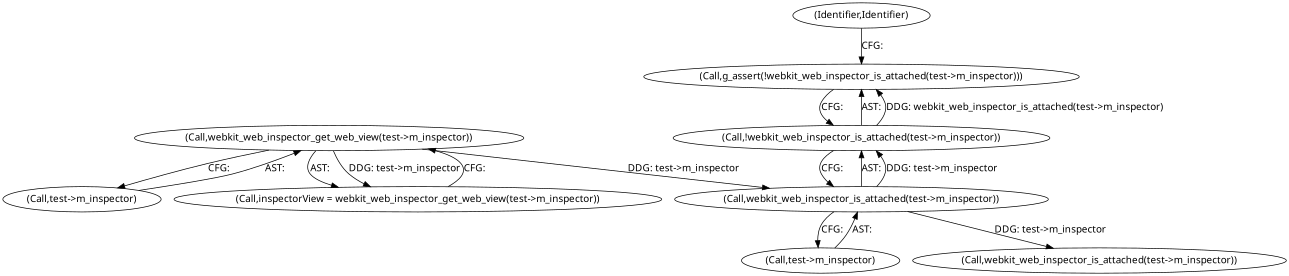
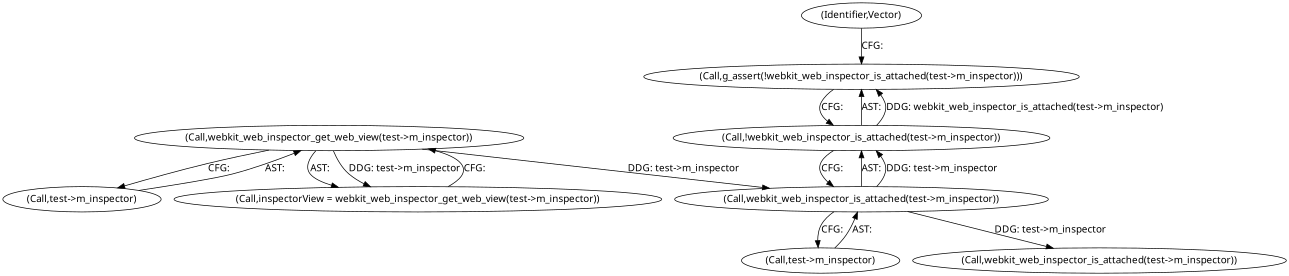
(861, 15) -> (861, 15)
